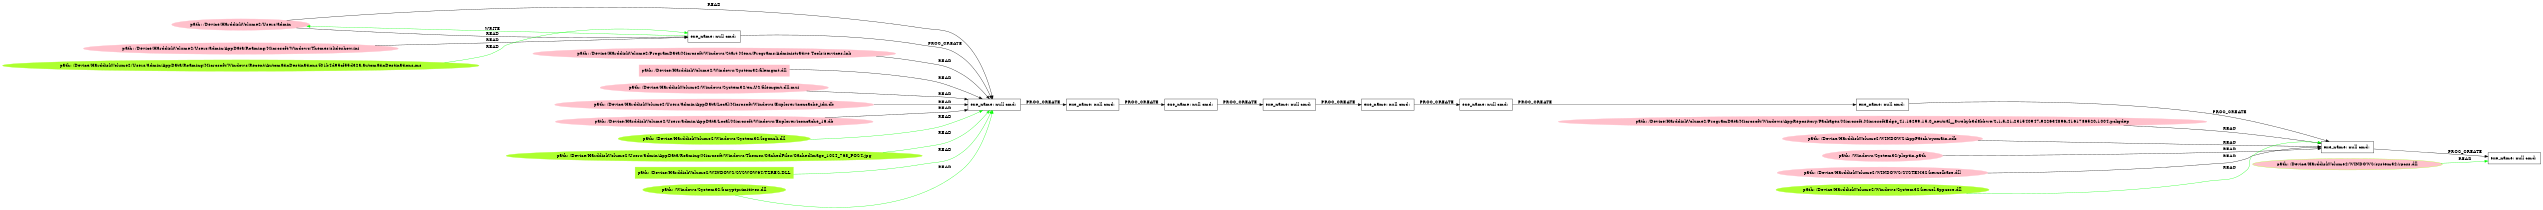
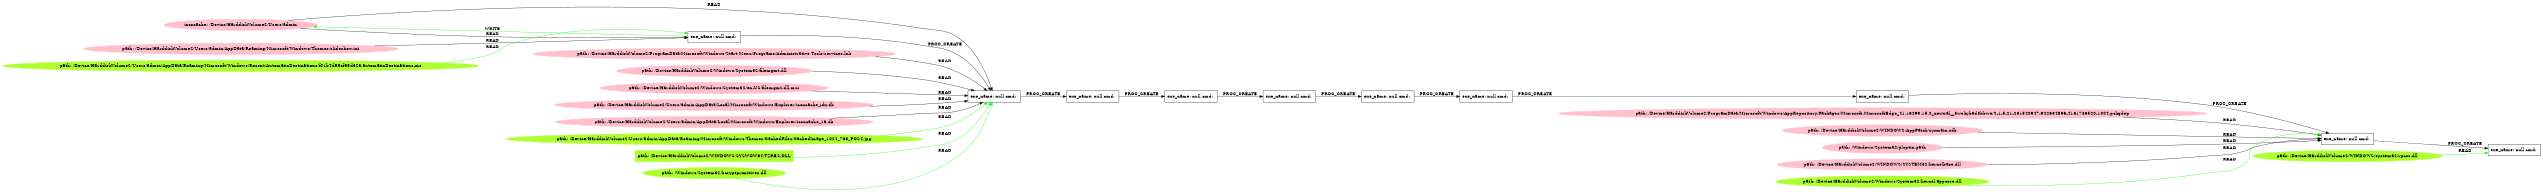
(241, 25) -> (241, 25)
(714, 71) -> (714, 71)
(714, 139) -> none
(2347, 164) -> (2347, 156)
